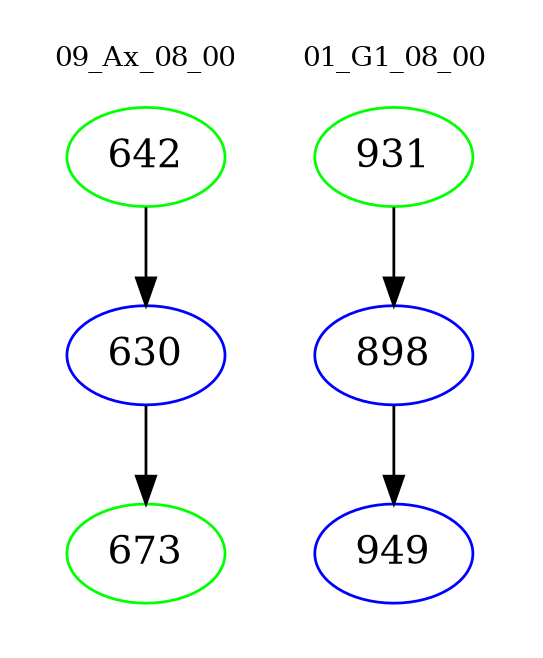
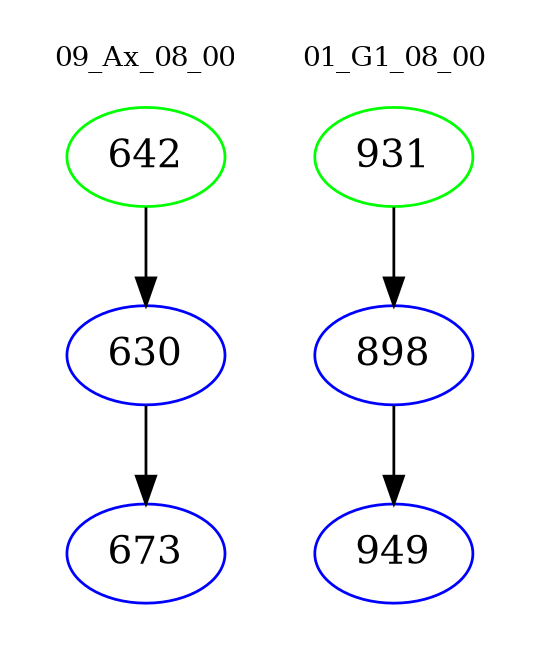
(146, 554) -> (146, 554)
